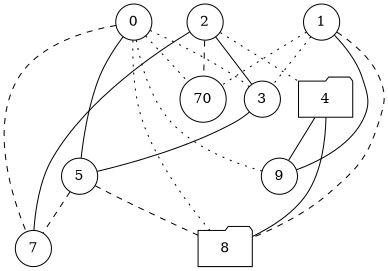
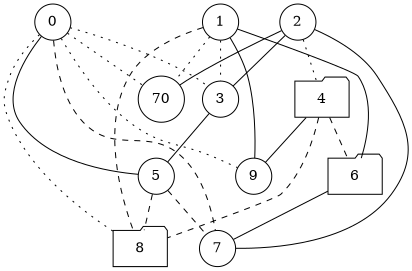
(204, 65) -> (230, 56)
none -> (355, 176)
(309, 190) -> (265, 202)
